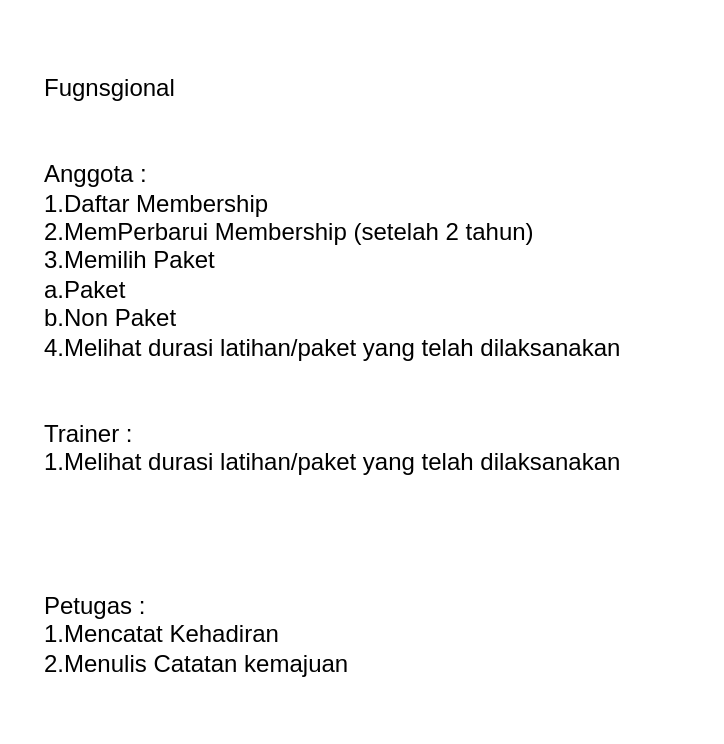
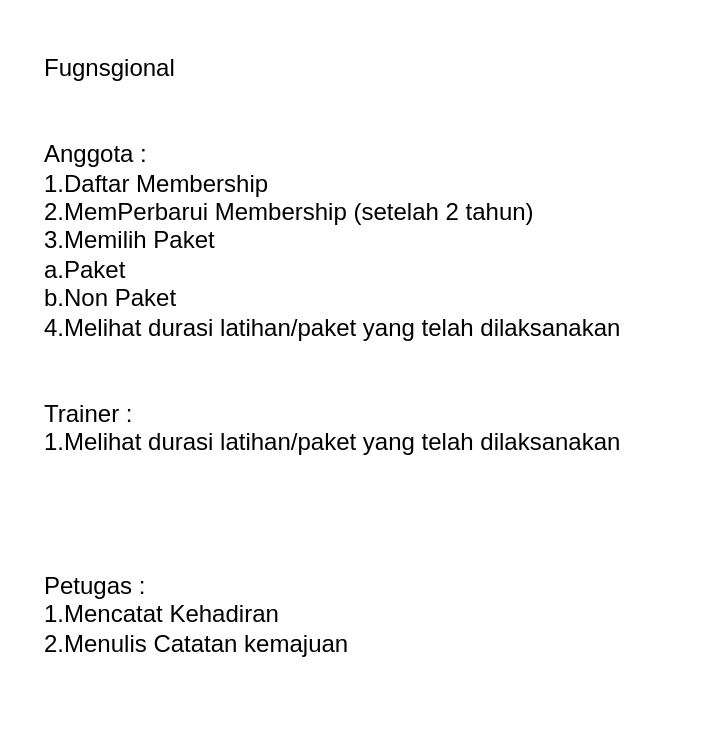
(361, 391) -> (361, 371)
